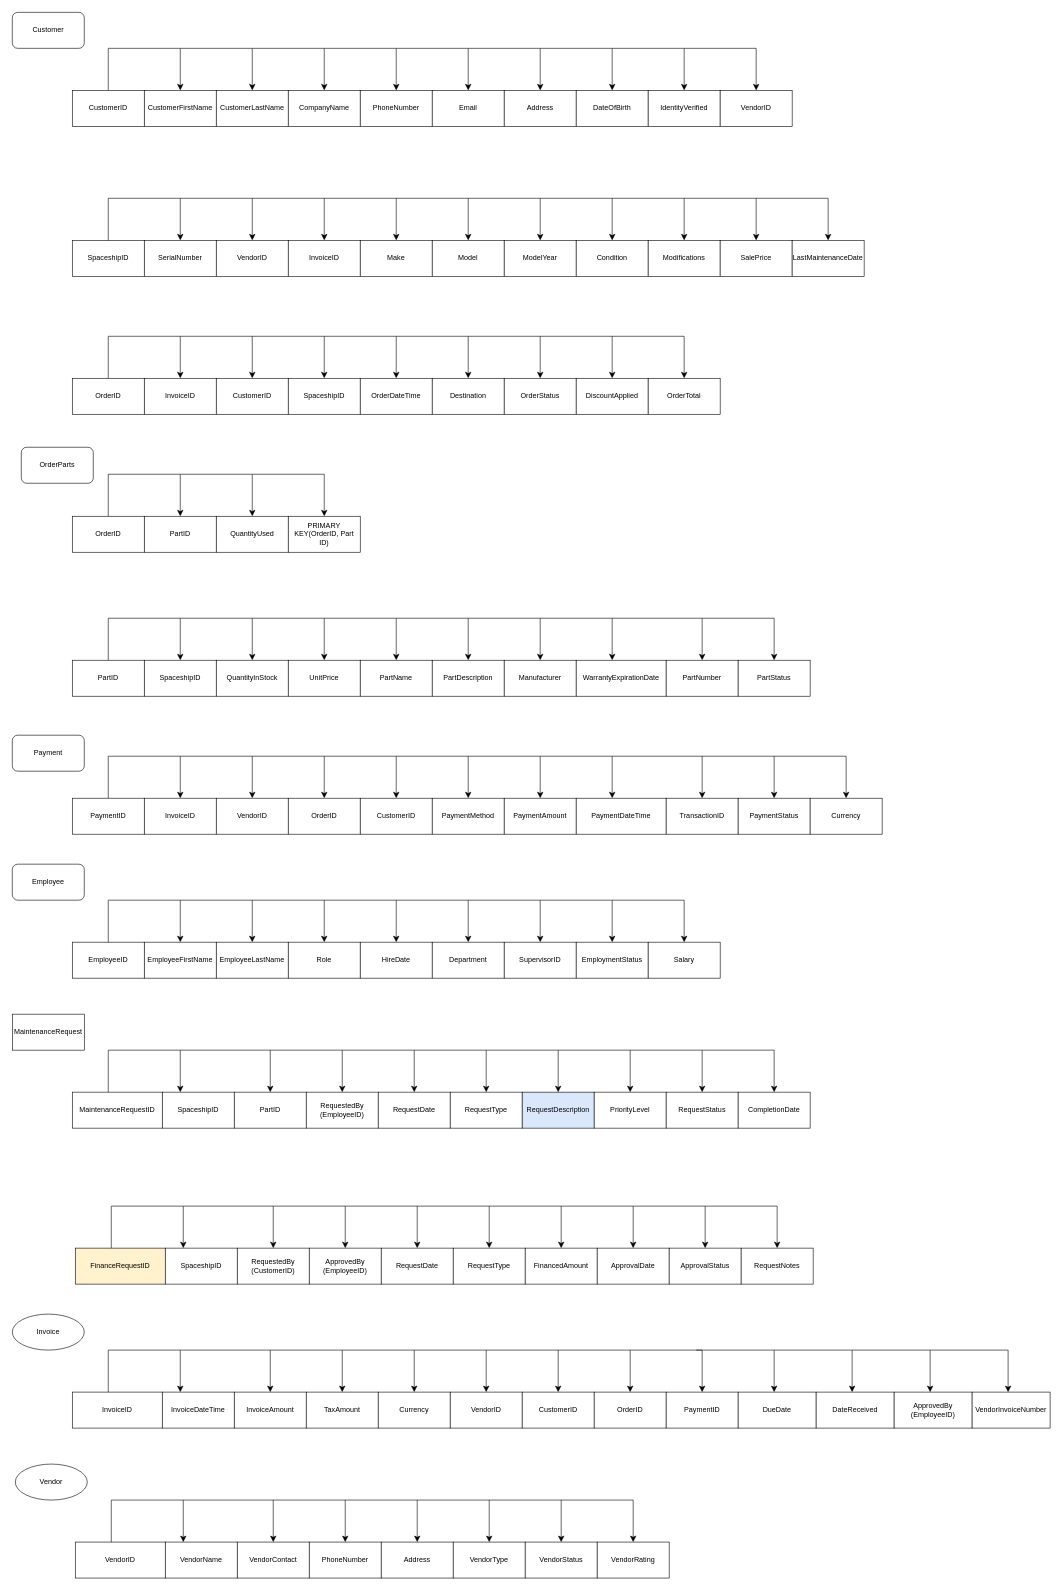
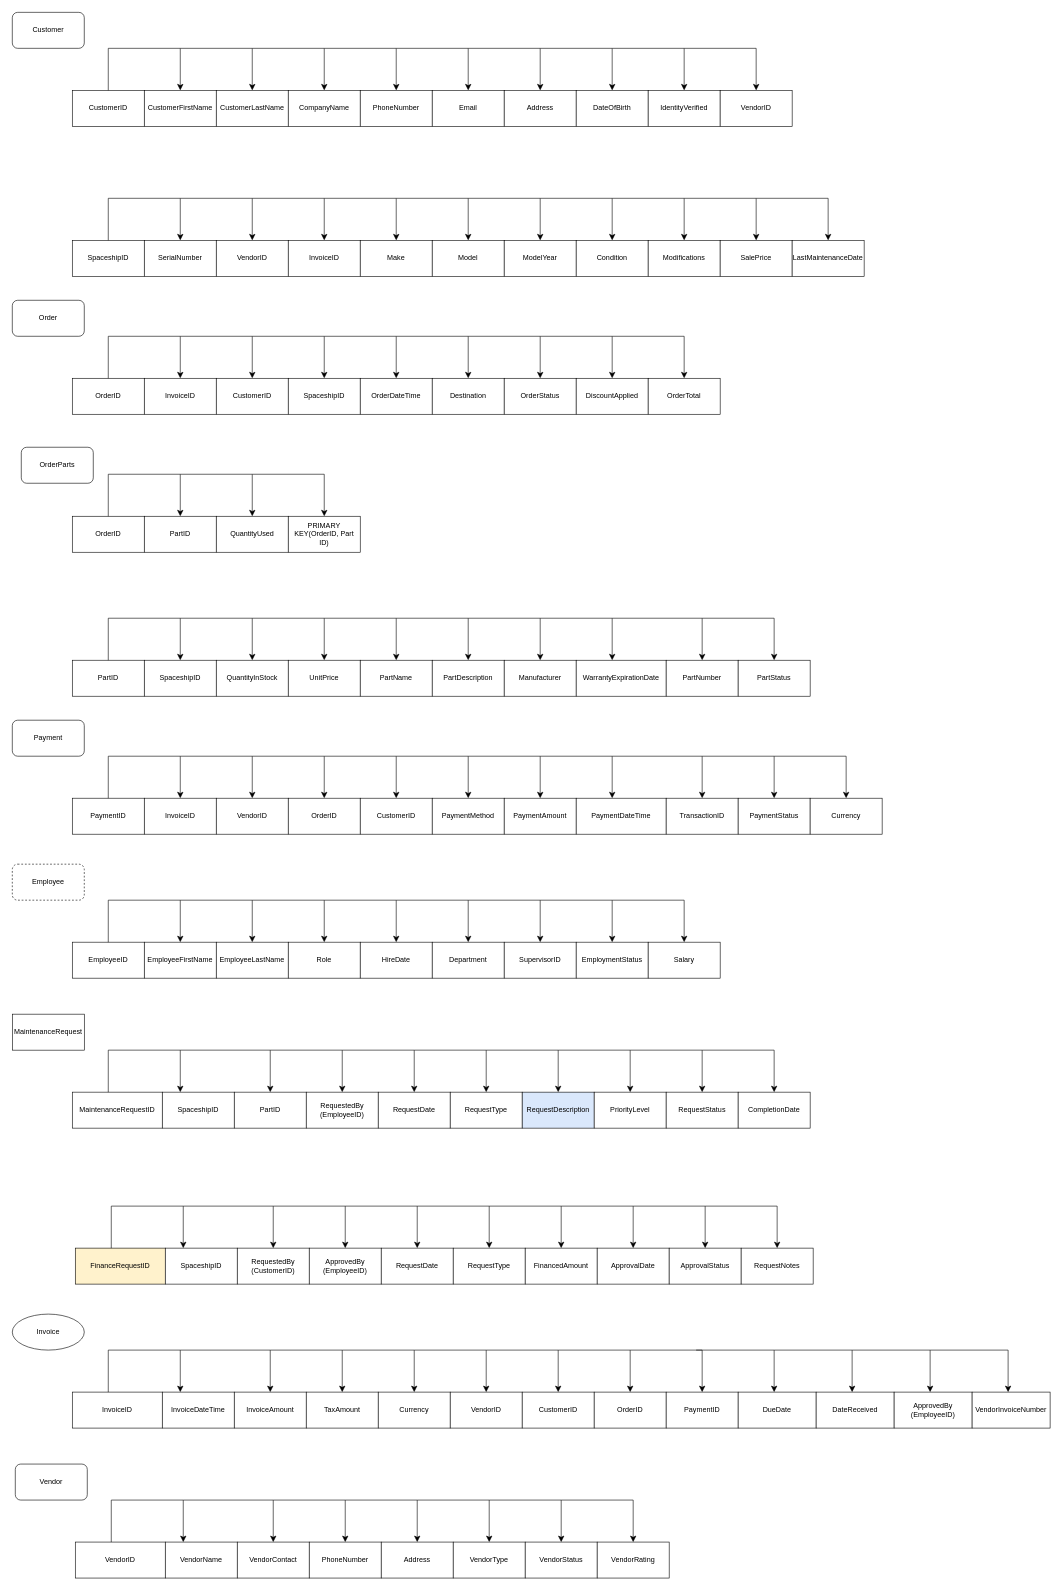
none -> (48, 318)
(48, 753) -> (48, 738)
(48, 882) -> (48, 882)
(51, 1482) -> (51, 1482)
